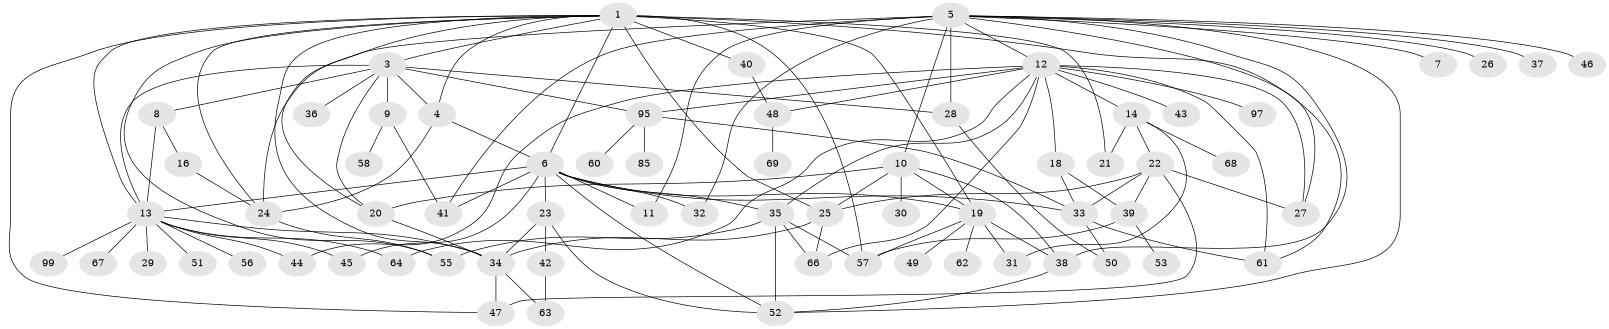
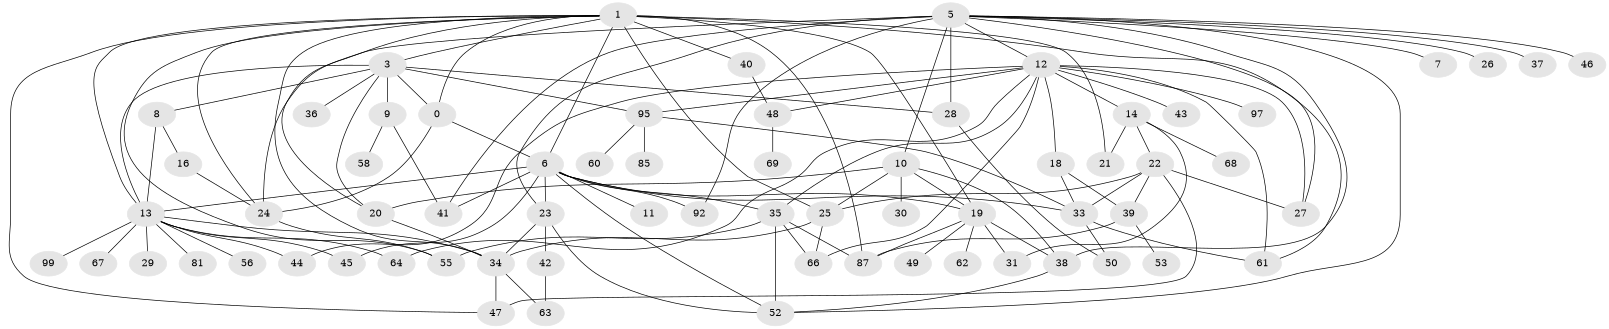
(743, 42) -> (683, 56)
(437, 115) -> (437, 115)
(700, 214) -> (700, 214)
(198, 264) -> (198, 264)
(863, 264) -> (863, 264)
